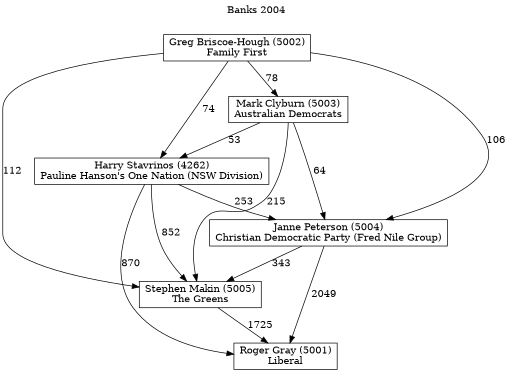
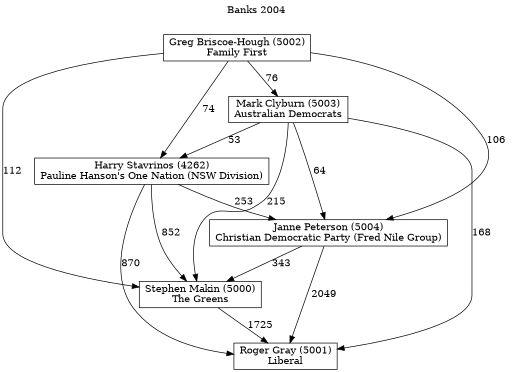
(272, 79) -> (272, 79)
none -> (472, 235)
(200, 295) -> (200, 295)
